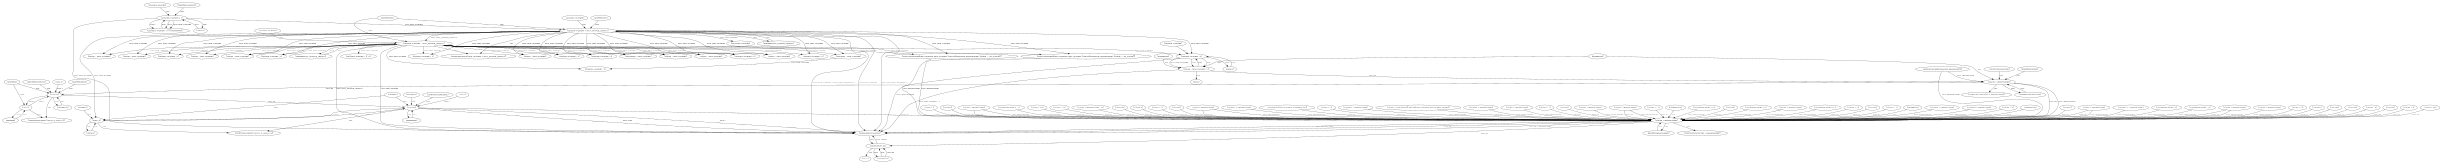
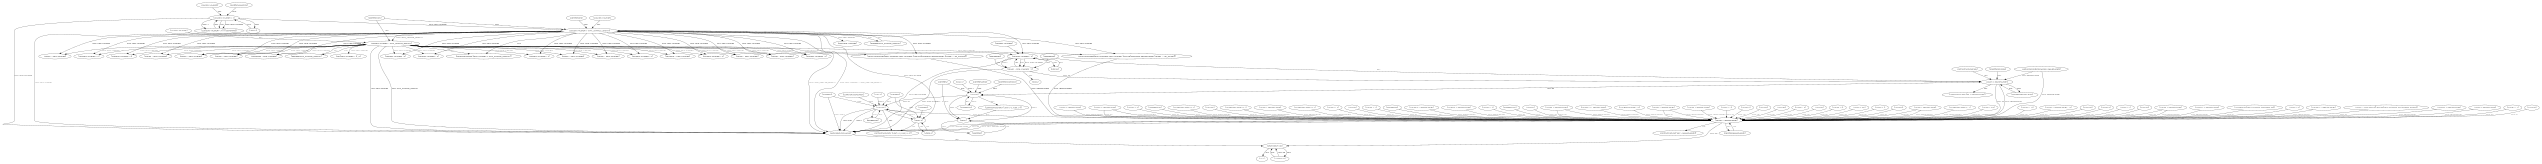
(724, 66) -> (660, 37)
(2200, 108) -> none
(35, 113) -> (983, 114)
(876, 140) -> (834, 113)
